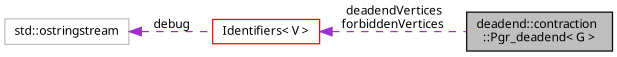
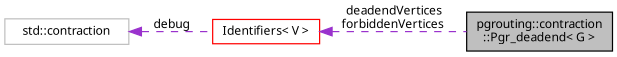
(67, 32) -> (67, 32)
(540, 32) -> (540, 32)
